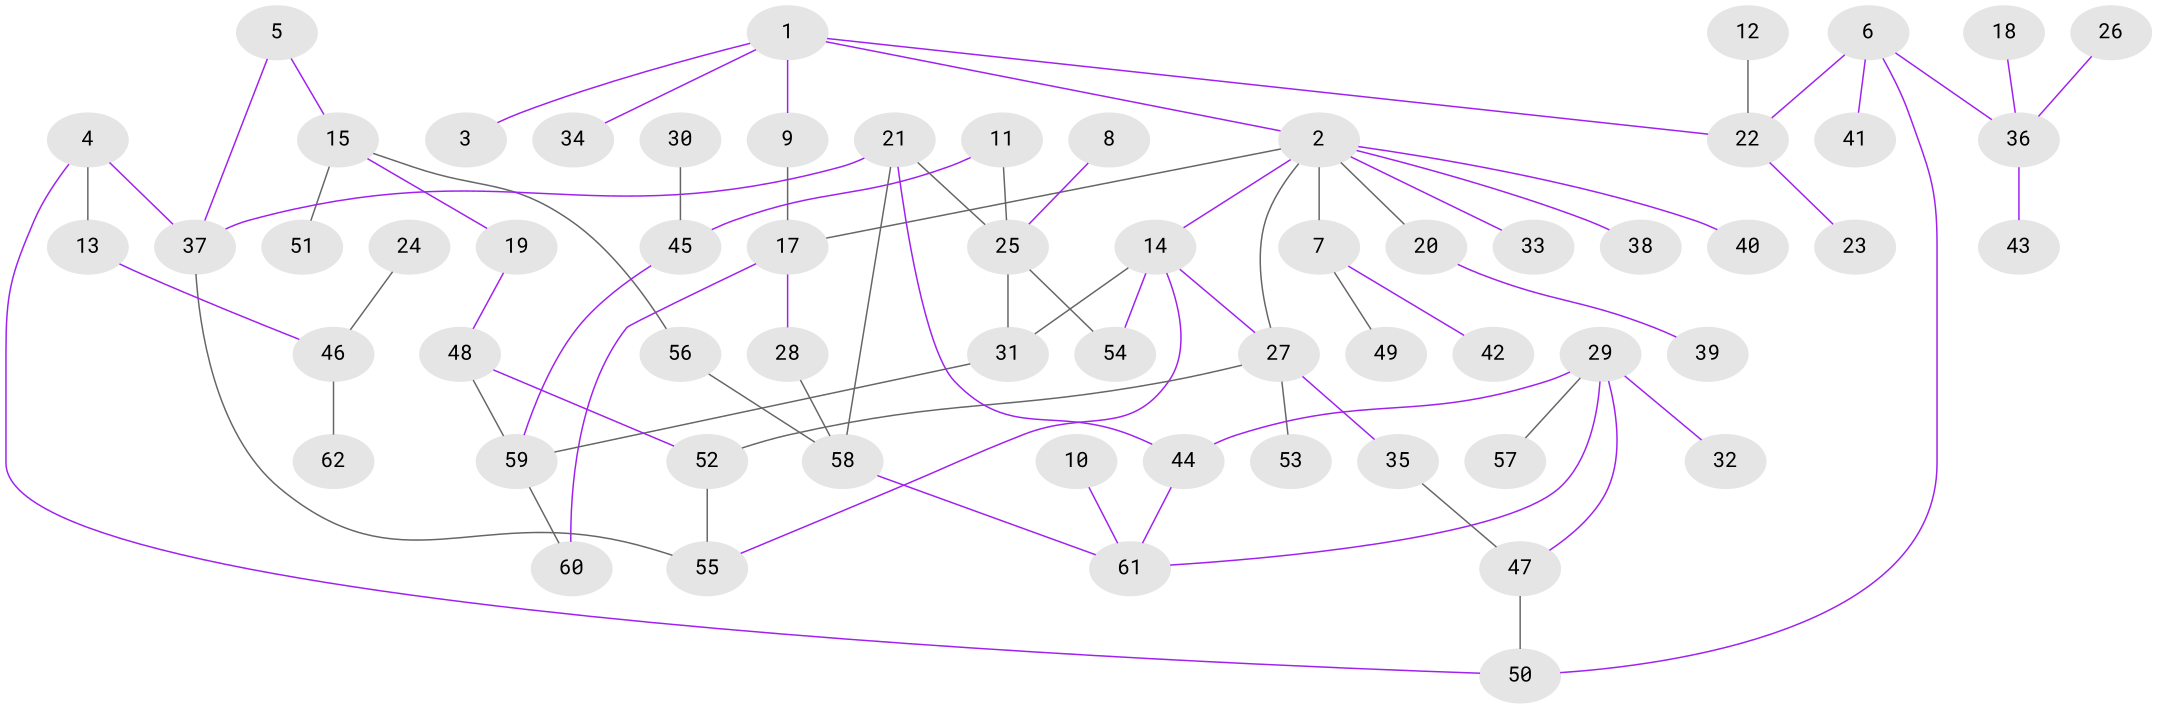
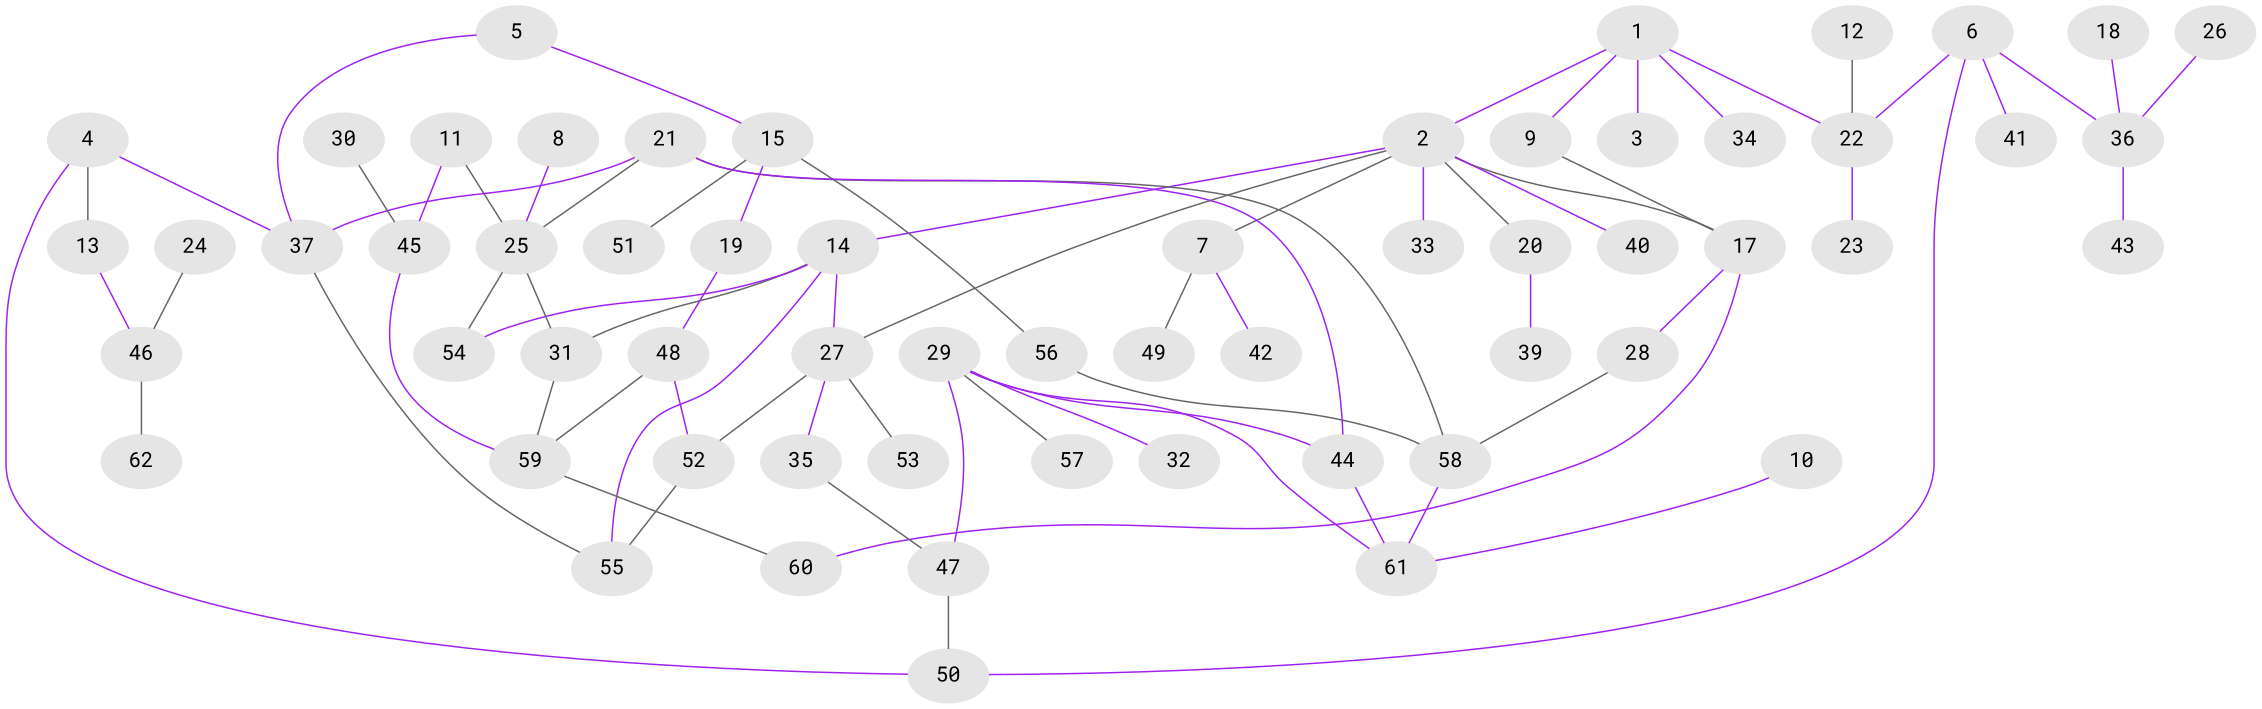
(1641, 247) -> none
